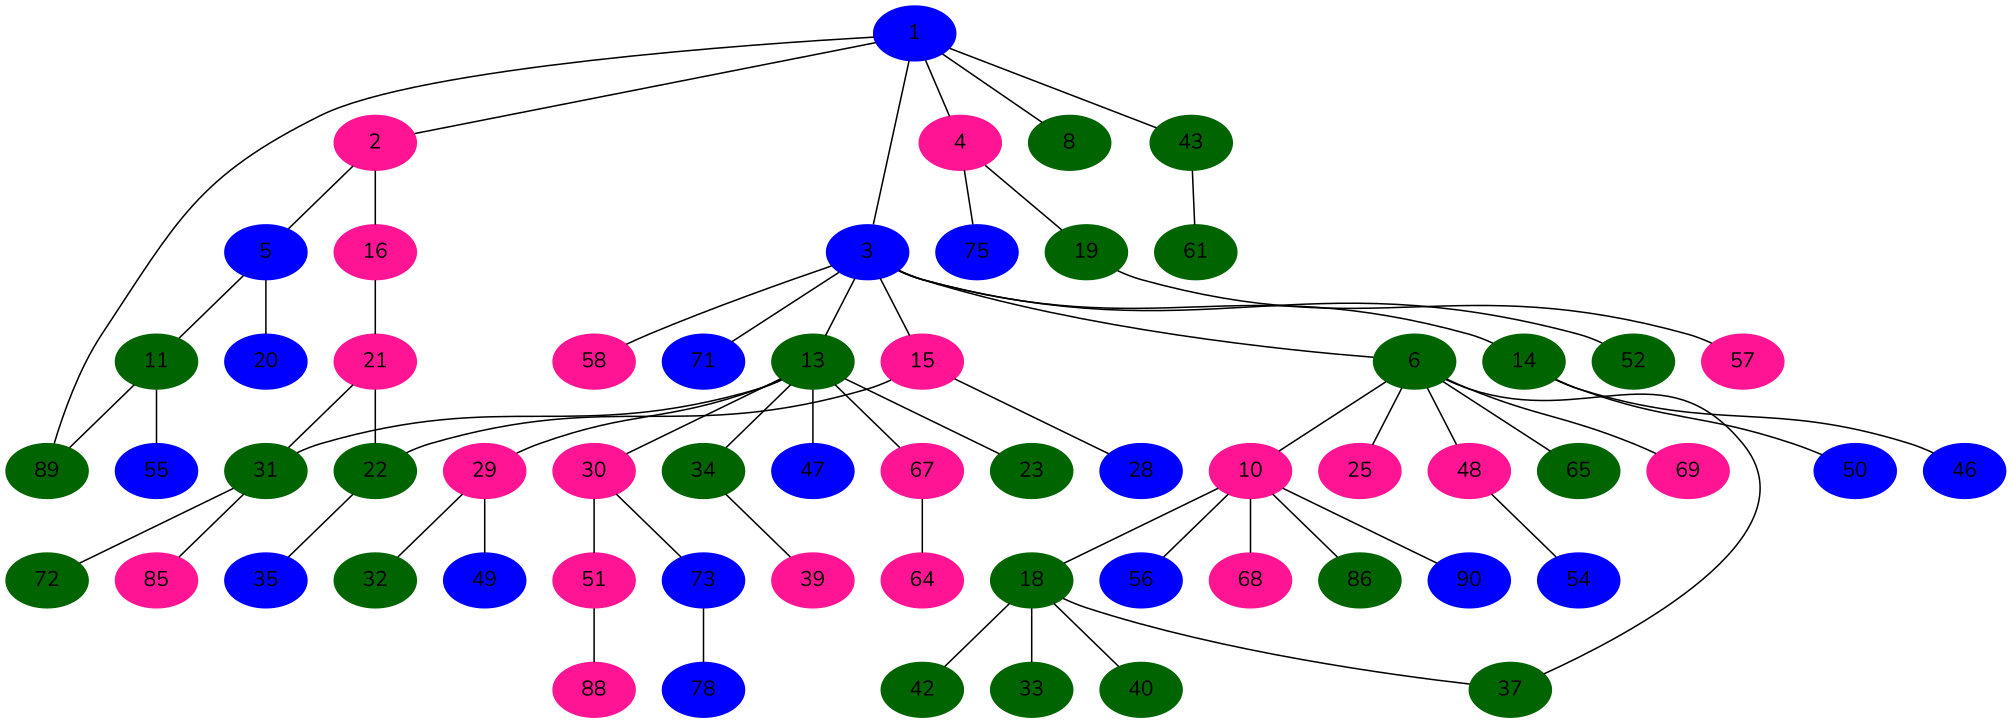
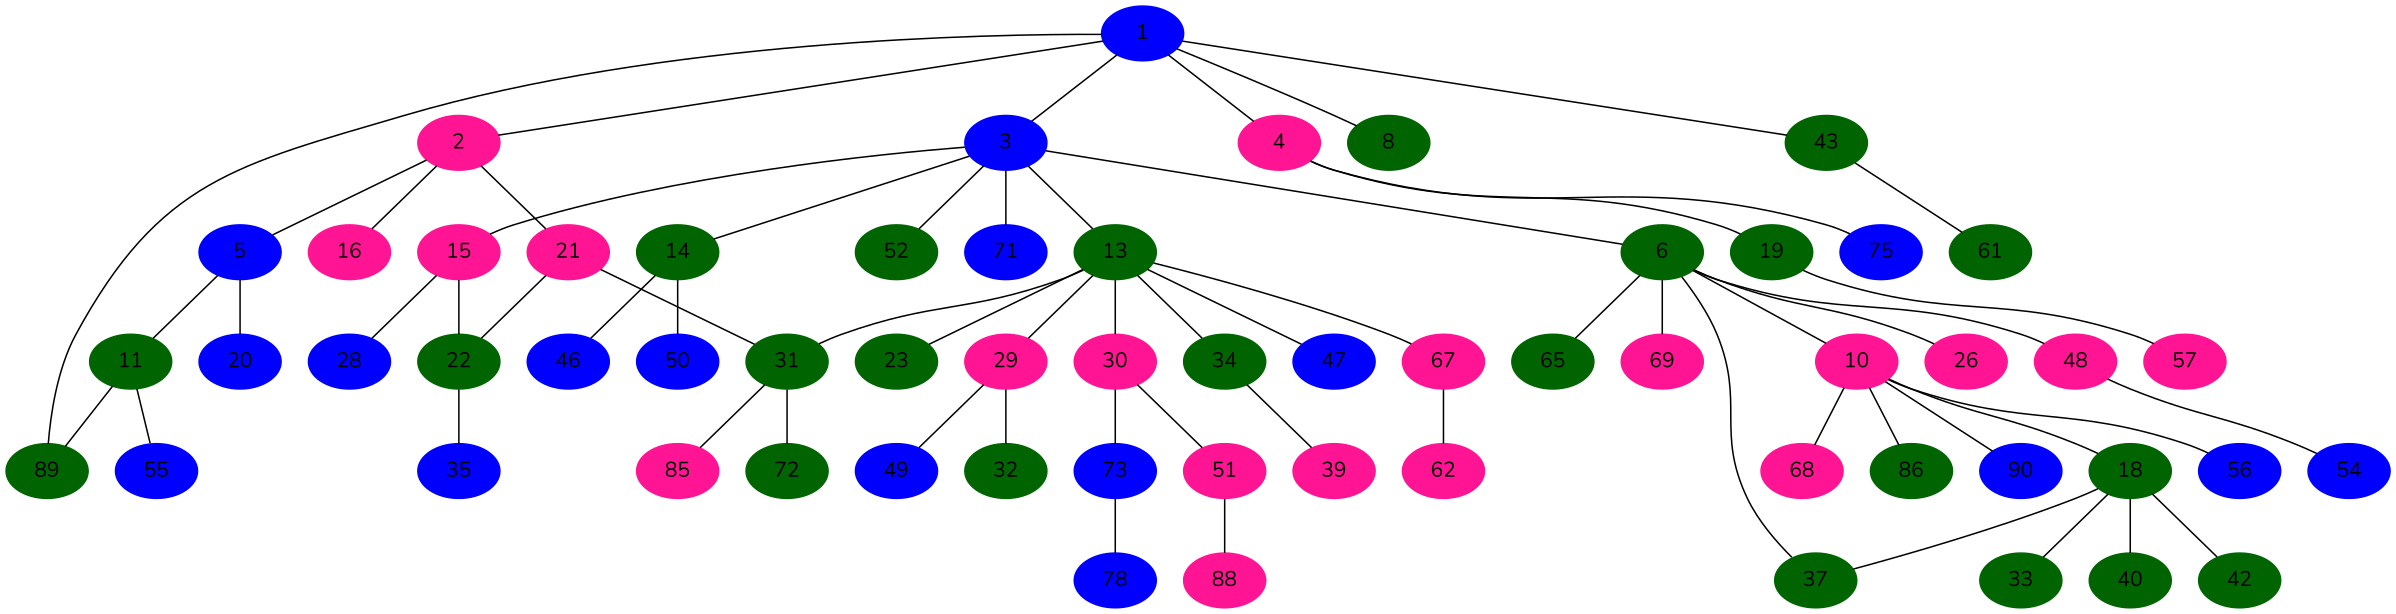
(375, 307) -> (513, 197)
(594, 362) -> none
(1360, 471) -> (1966, 362)
(922, 580) -> (1443, 471)
